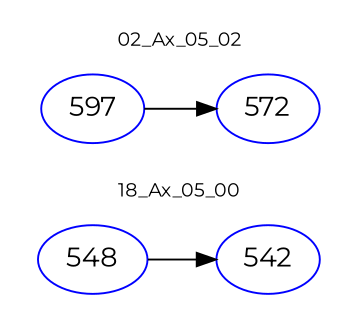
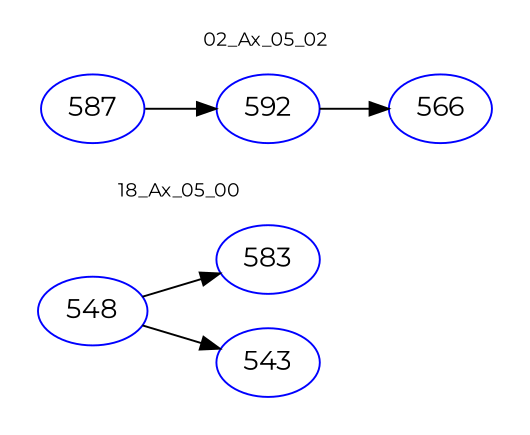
(93, 109) -> (93, 109)
(268, 109) -> (268, 109)
none -> (440, 109)
none -> (268, 260)
(268, 260) -> (268, 363)
